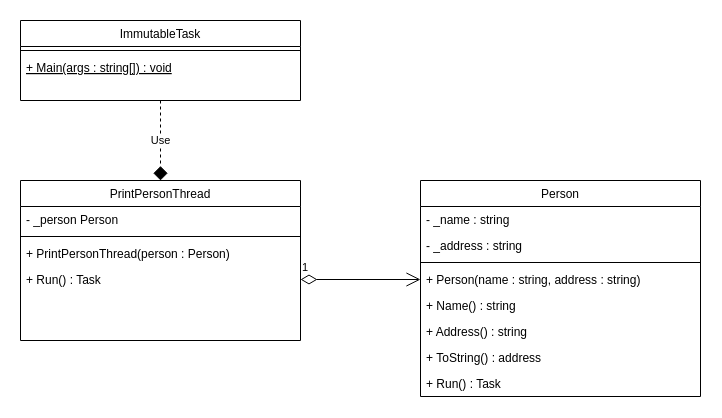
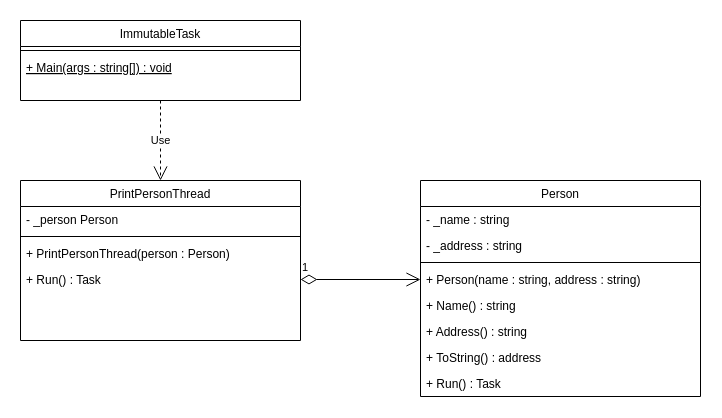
(161, 166) -> (161, 171)
